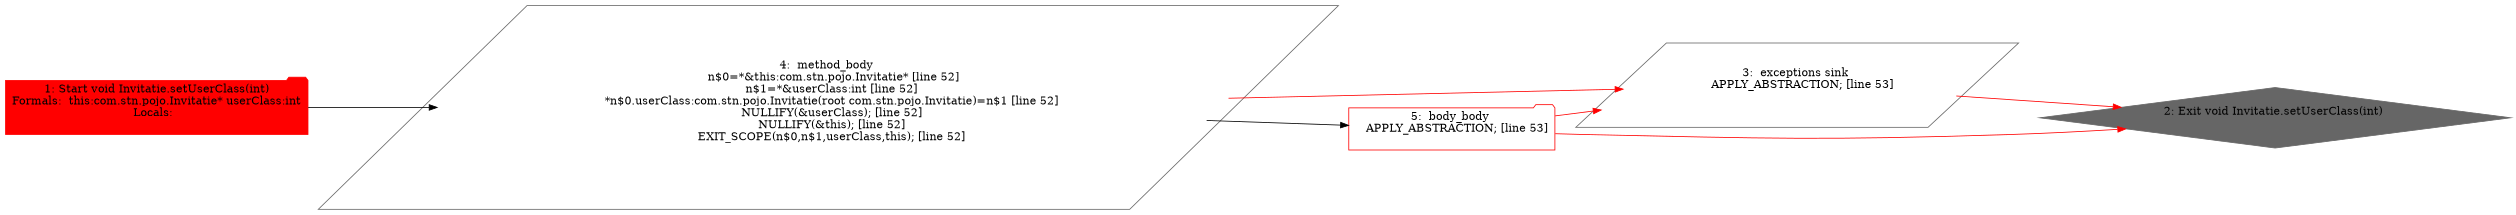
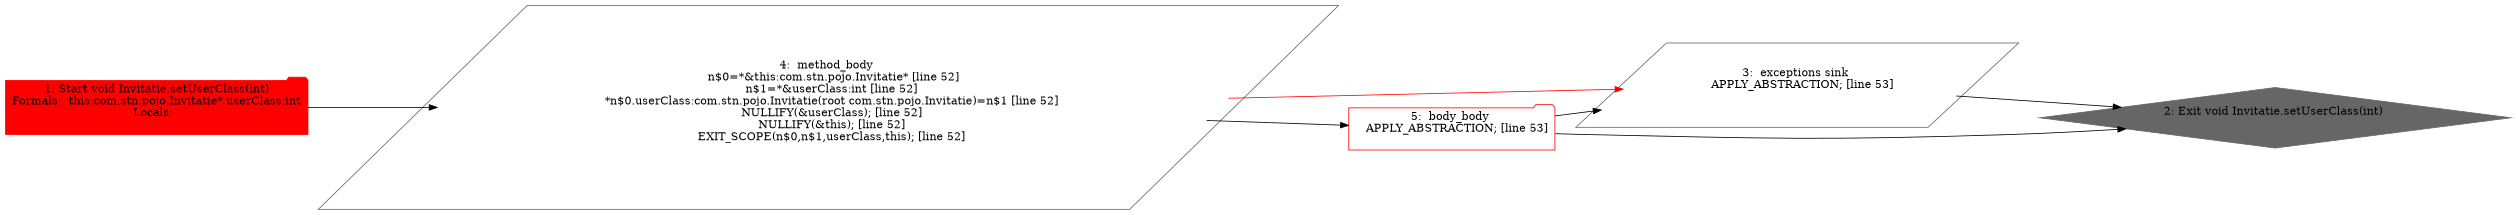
(2035, 101) -> (2035, 101)
(1574, 113) -> (1574, 113)
(1836, 138) -> (1836, 138)
